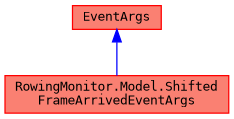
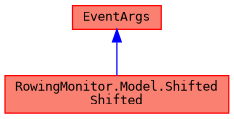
(117, 94) -> (117, 94)
